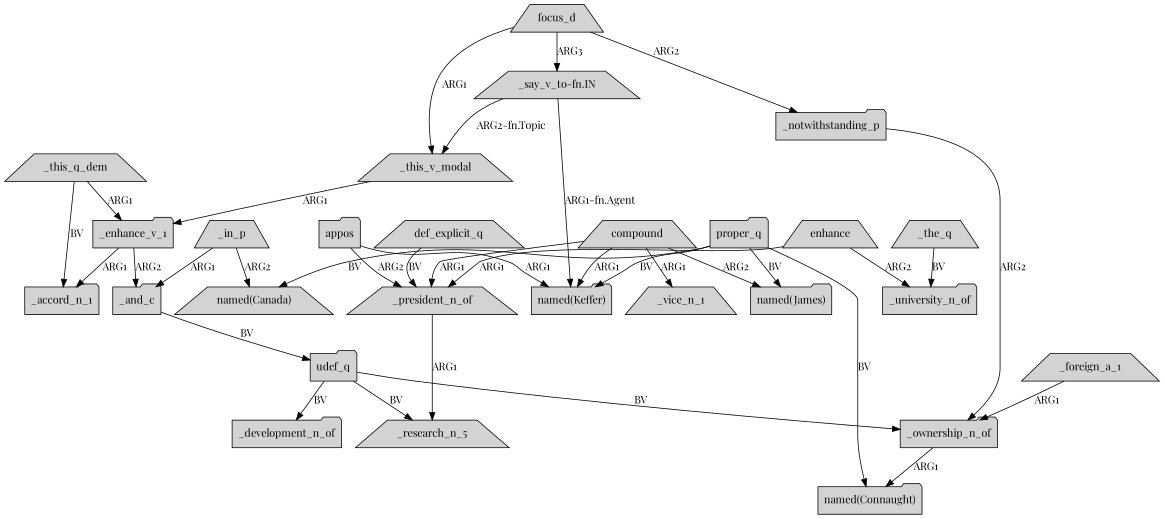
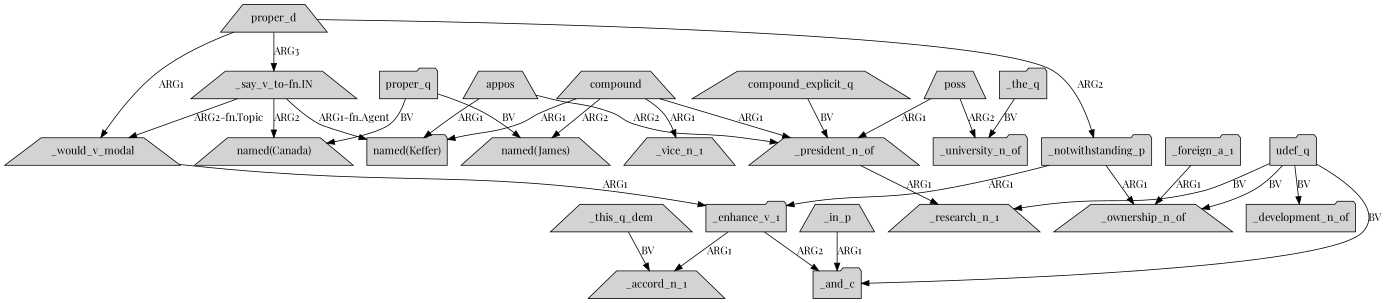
(557, 18) -> (274, 18)
(435, 168) -> (93, 152)
(102, 198) -> (929, 191)
(340, 234) -> (500, 85)
(449, 234) -> (801, 85)
(830, 234) -> (955, 85)
(935, 234) -> (1023, 85)
(640, 262) -> none
(242, 264) -> (274, 114)
(1013, 267) -> (1135, 185)
(62, 301) -> (657, 285)
(791, 301) -> (536, 152)
(232, 336) -> (1165, 268)
(1090, 367) -> (1203, 152)
(432, 434) -> (964, 218)
(949, 434) -> (1143, 218)
(870, 500) -> none
